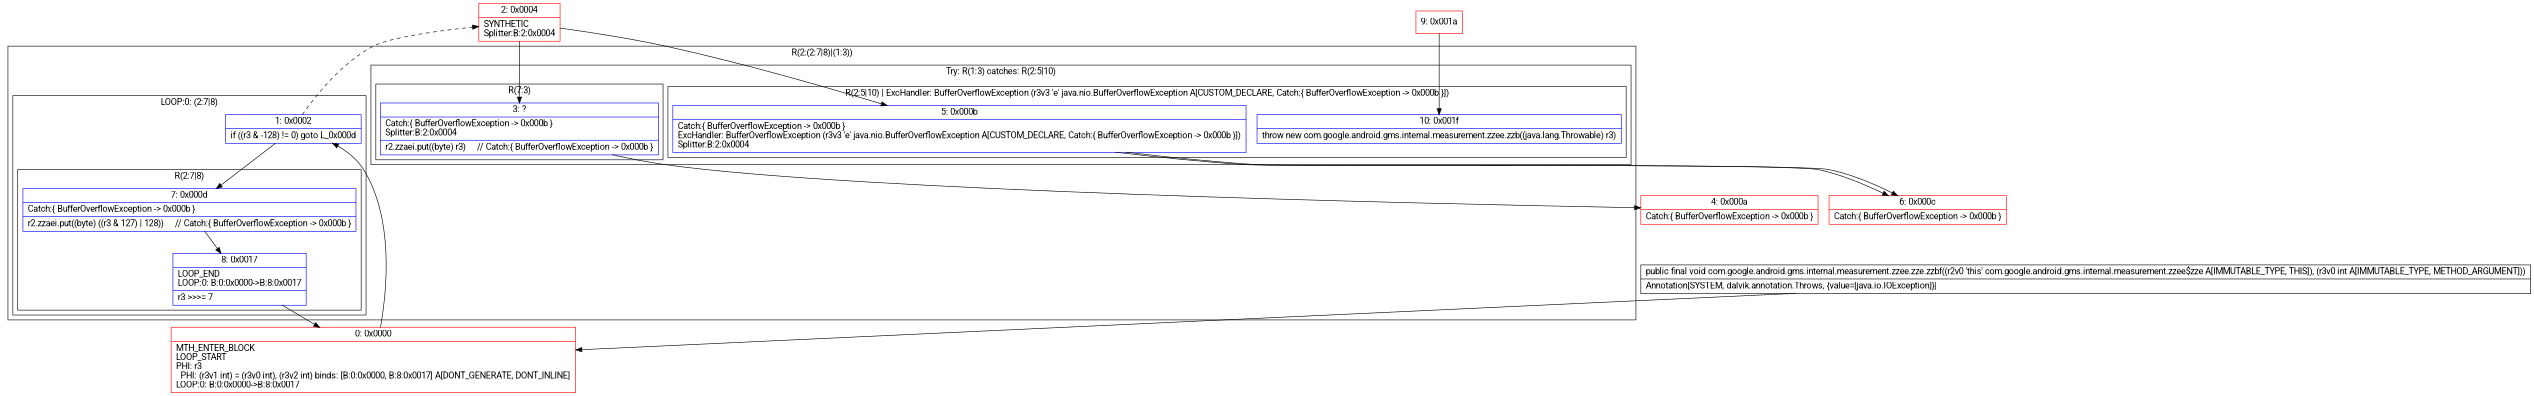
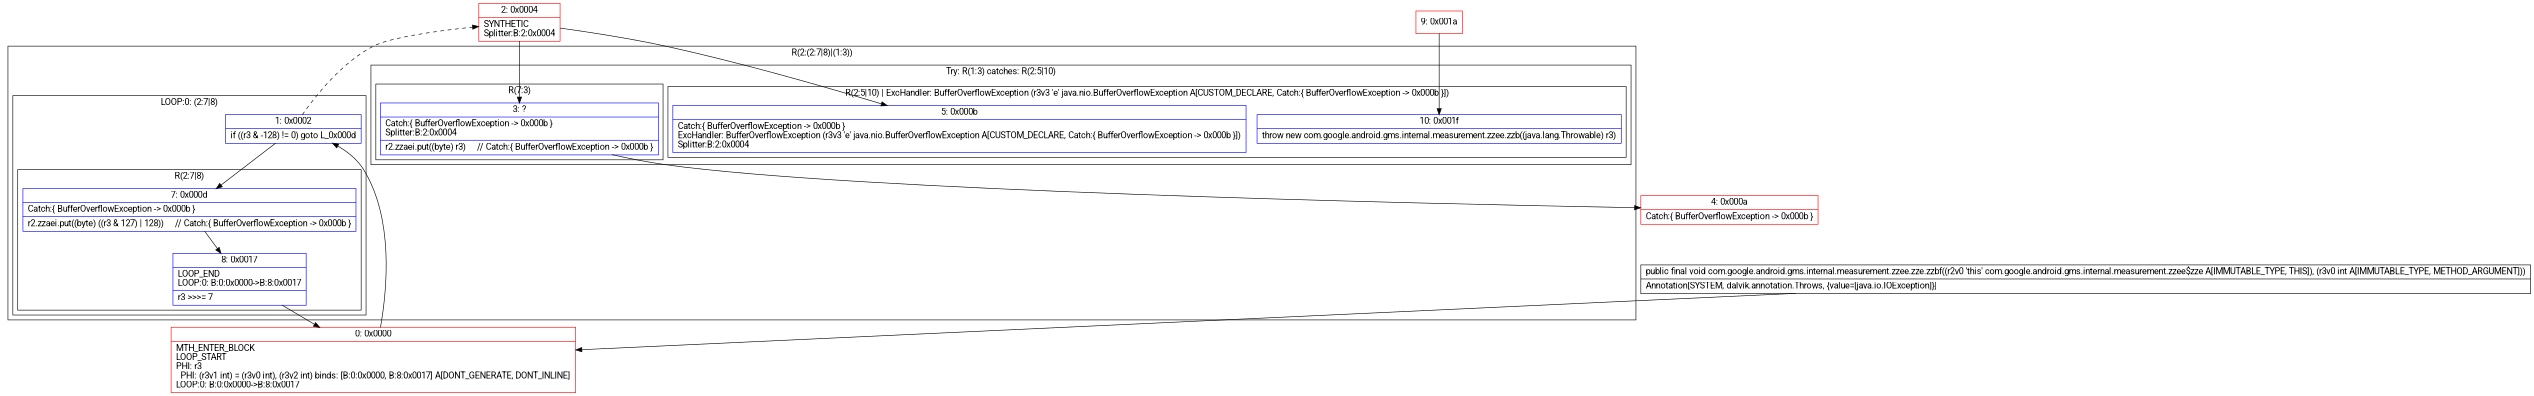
(1918, 210) -> none
